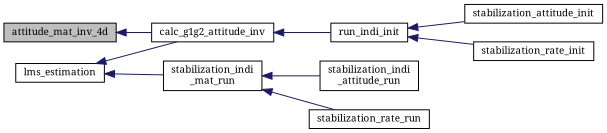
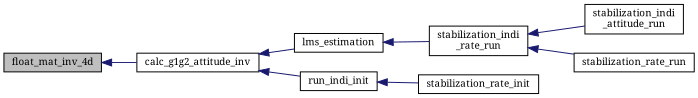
(534, 14) -> none
(60, 32) -> (53, 63)
(141, 51) -> (282, 51)
(213, 76) -> (479, 41)
